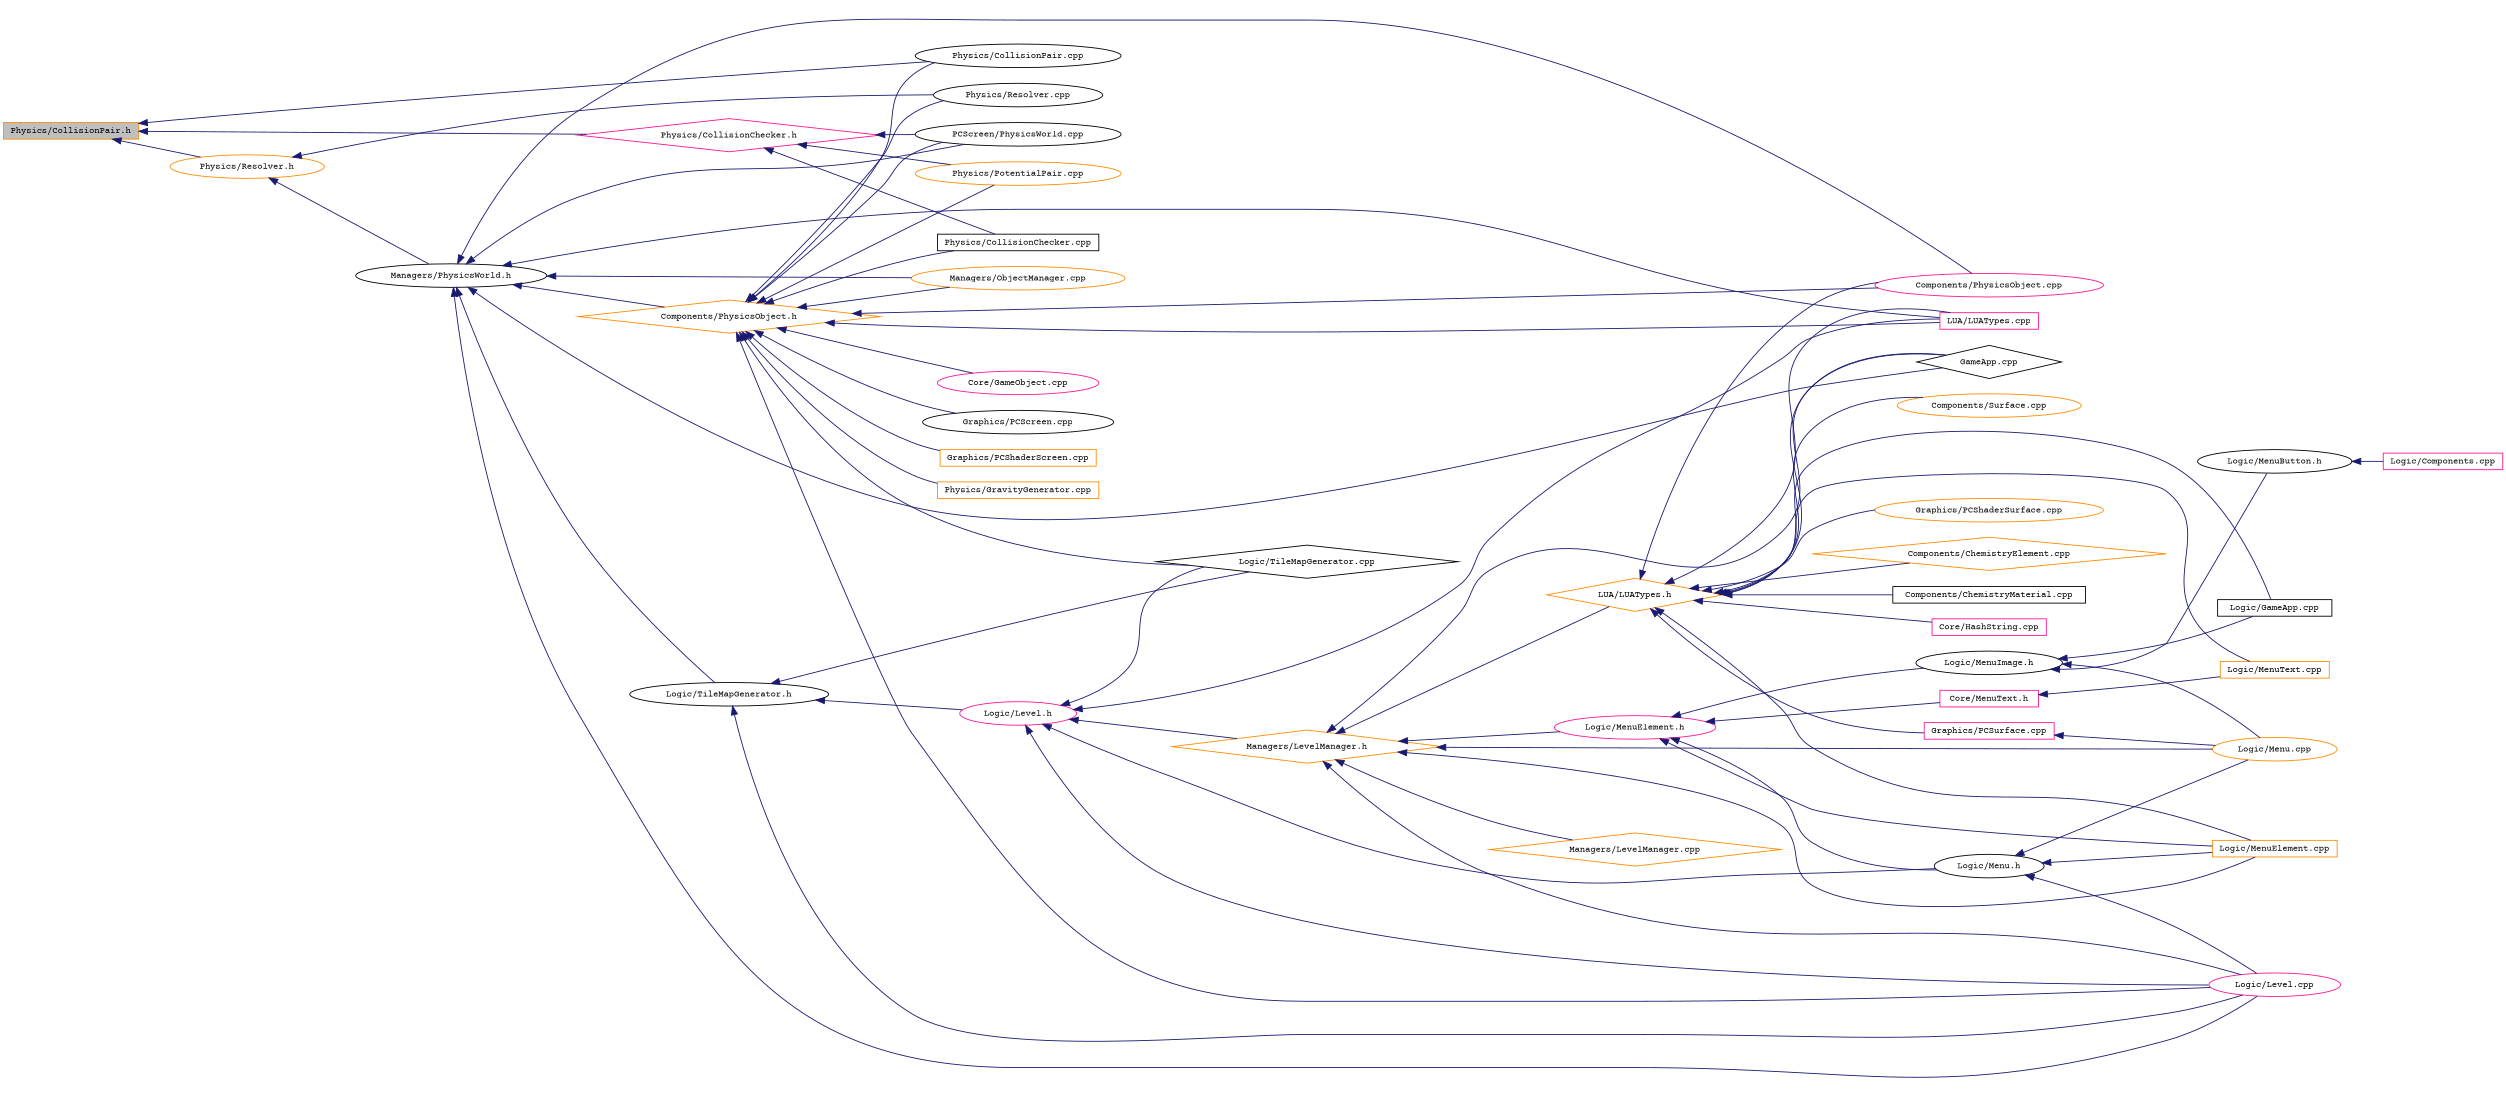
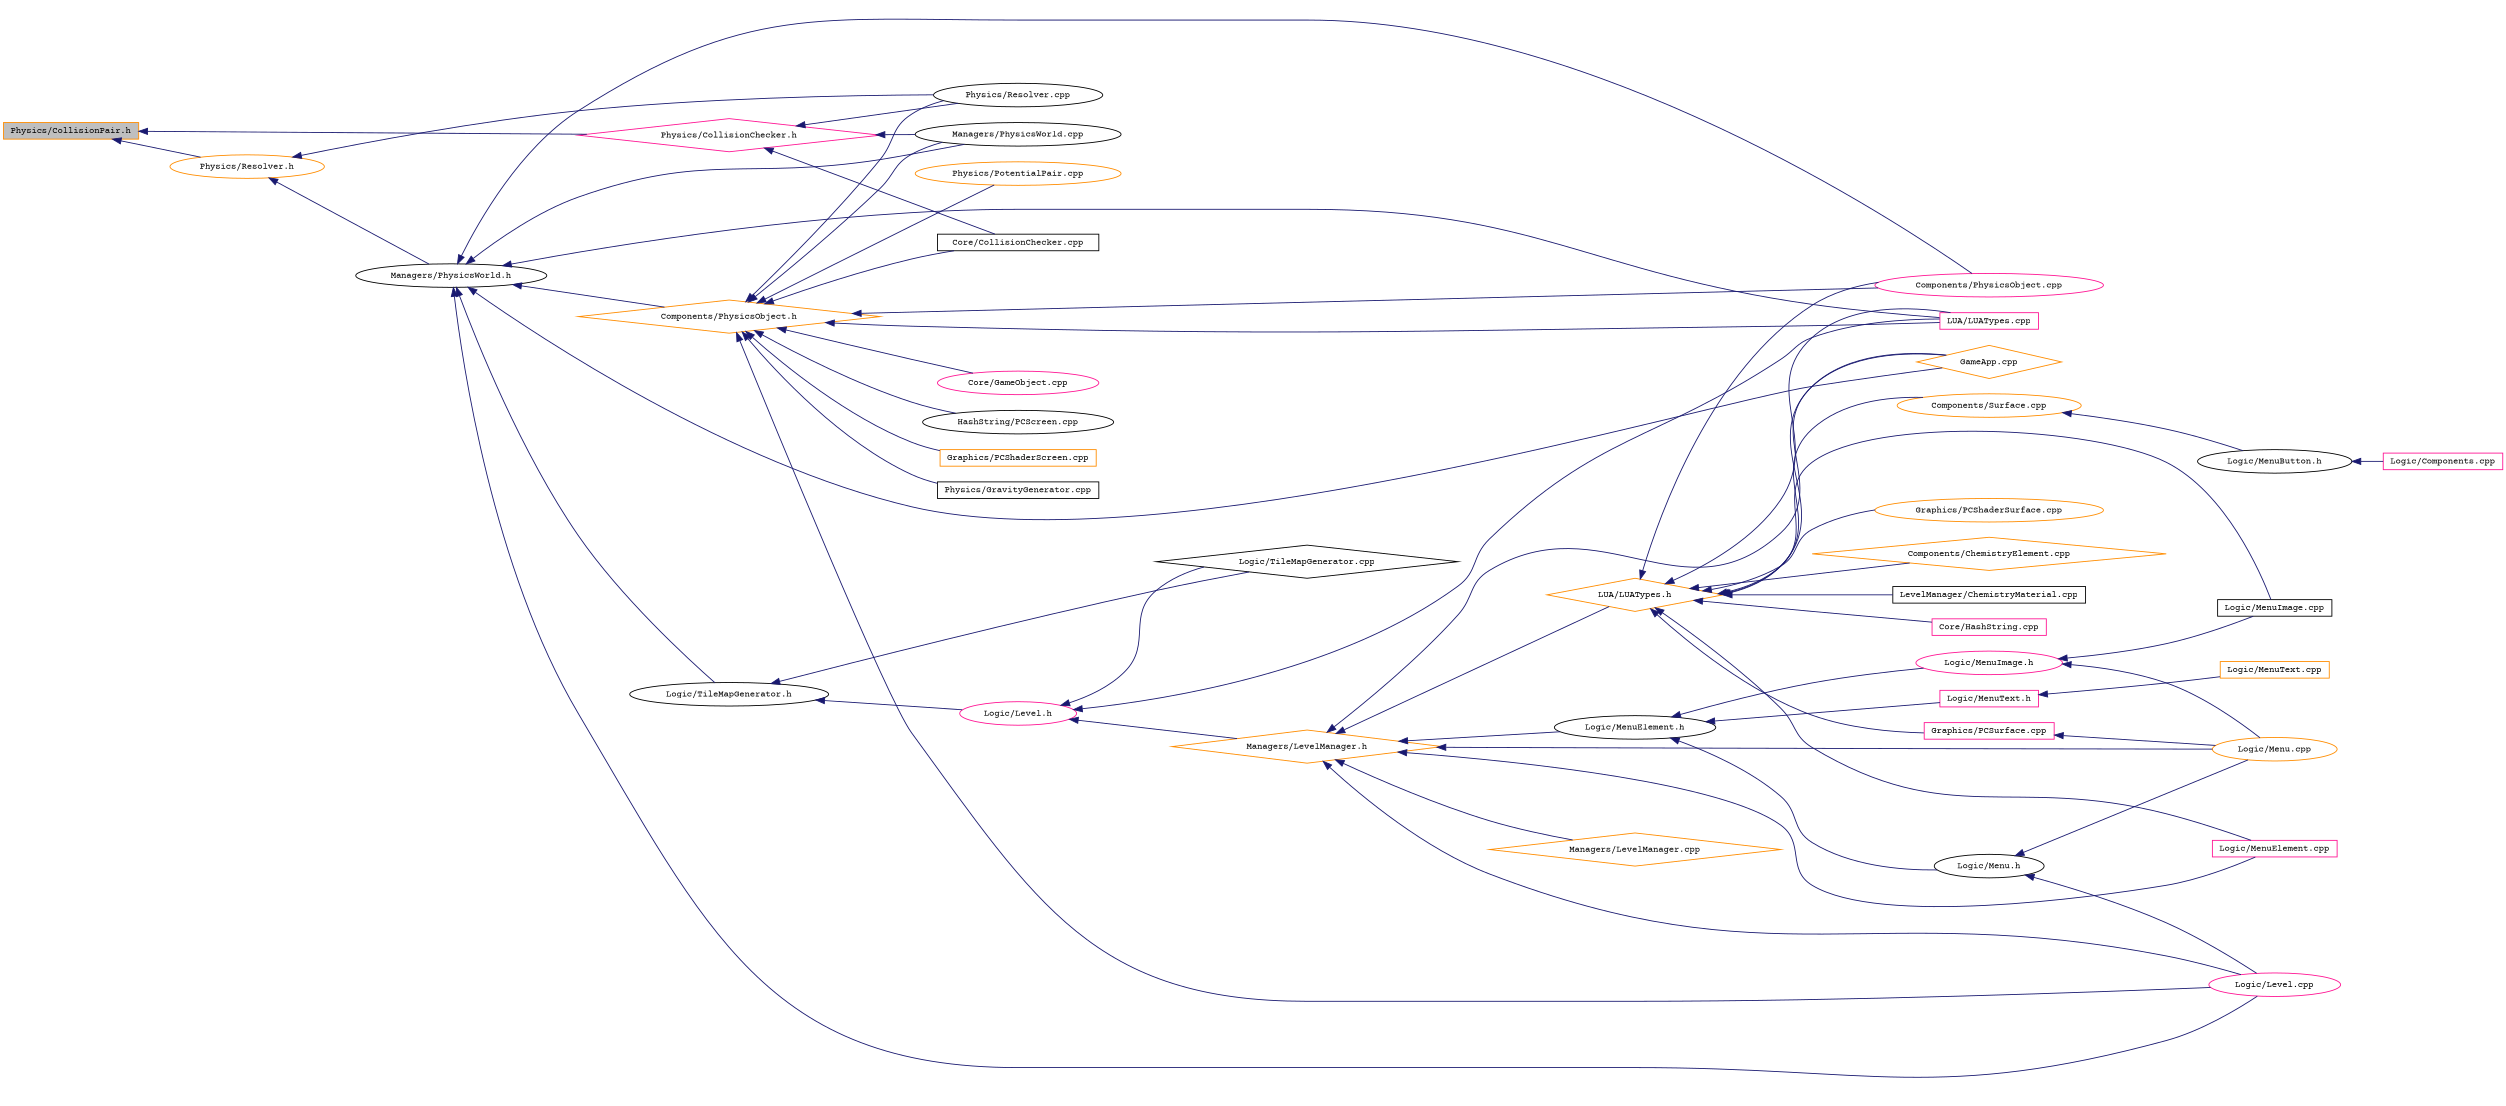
(1018, 56) -> none
(1018, 134) -> (1018, 134)
(875, 155) -> (882, 114)
(1018, 242) -> (1018, 242)
(1018, 278) -> none
(1989, 362) -> (1989, 362)
(1018, 422) -> (1018, 422)
(2019, 474) -> none
(1018, 490) -> (1018, 490)
(933, 516) -> none
(1989, 595) -> (1989, 595)
(2275, 608) -> (2275, 608)
(2185, 613) -> (2158, 427)
(1989, 663) -> (1989, 663)
(1989, 699) -> (1989, 699)
(1635, 727) -> (1635, 727)
(1932, 827) -> none
(2275, 849) -> (2275, 849)
(2132, 857) -> none
(1459, 869) -> none
(1583, 959) -> none
(1399, 1034) -> none
